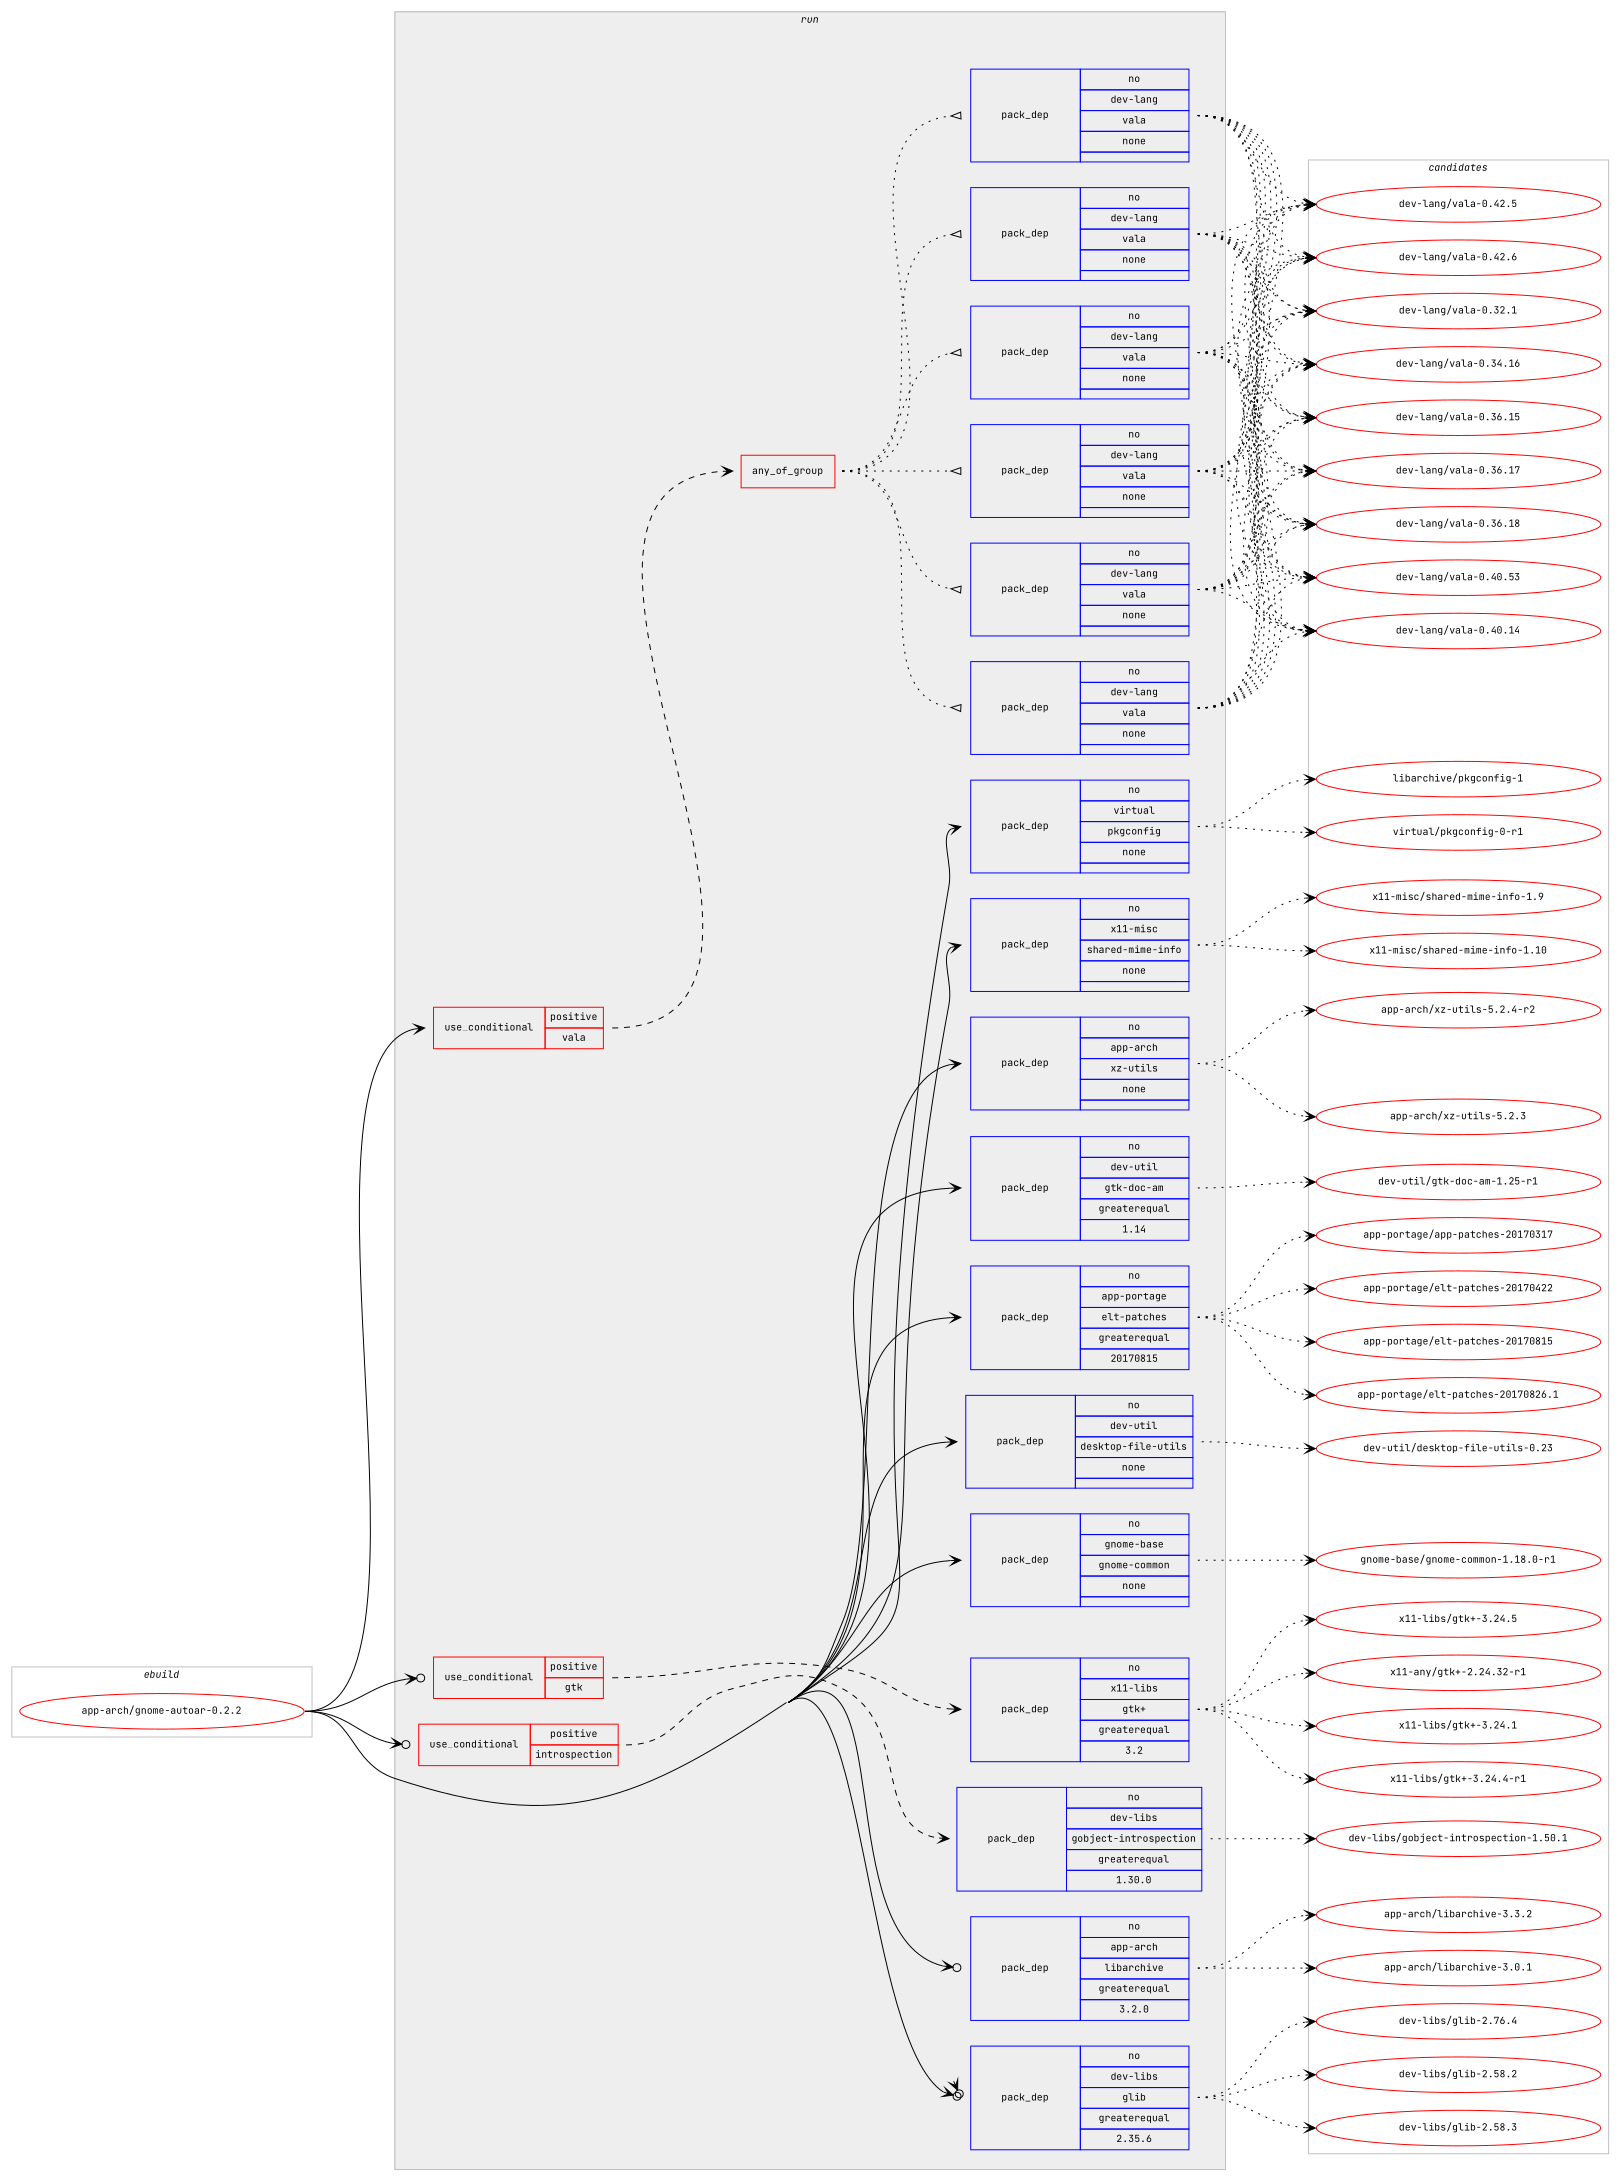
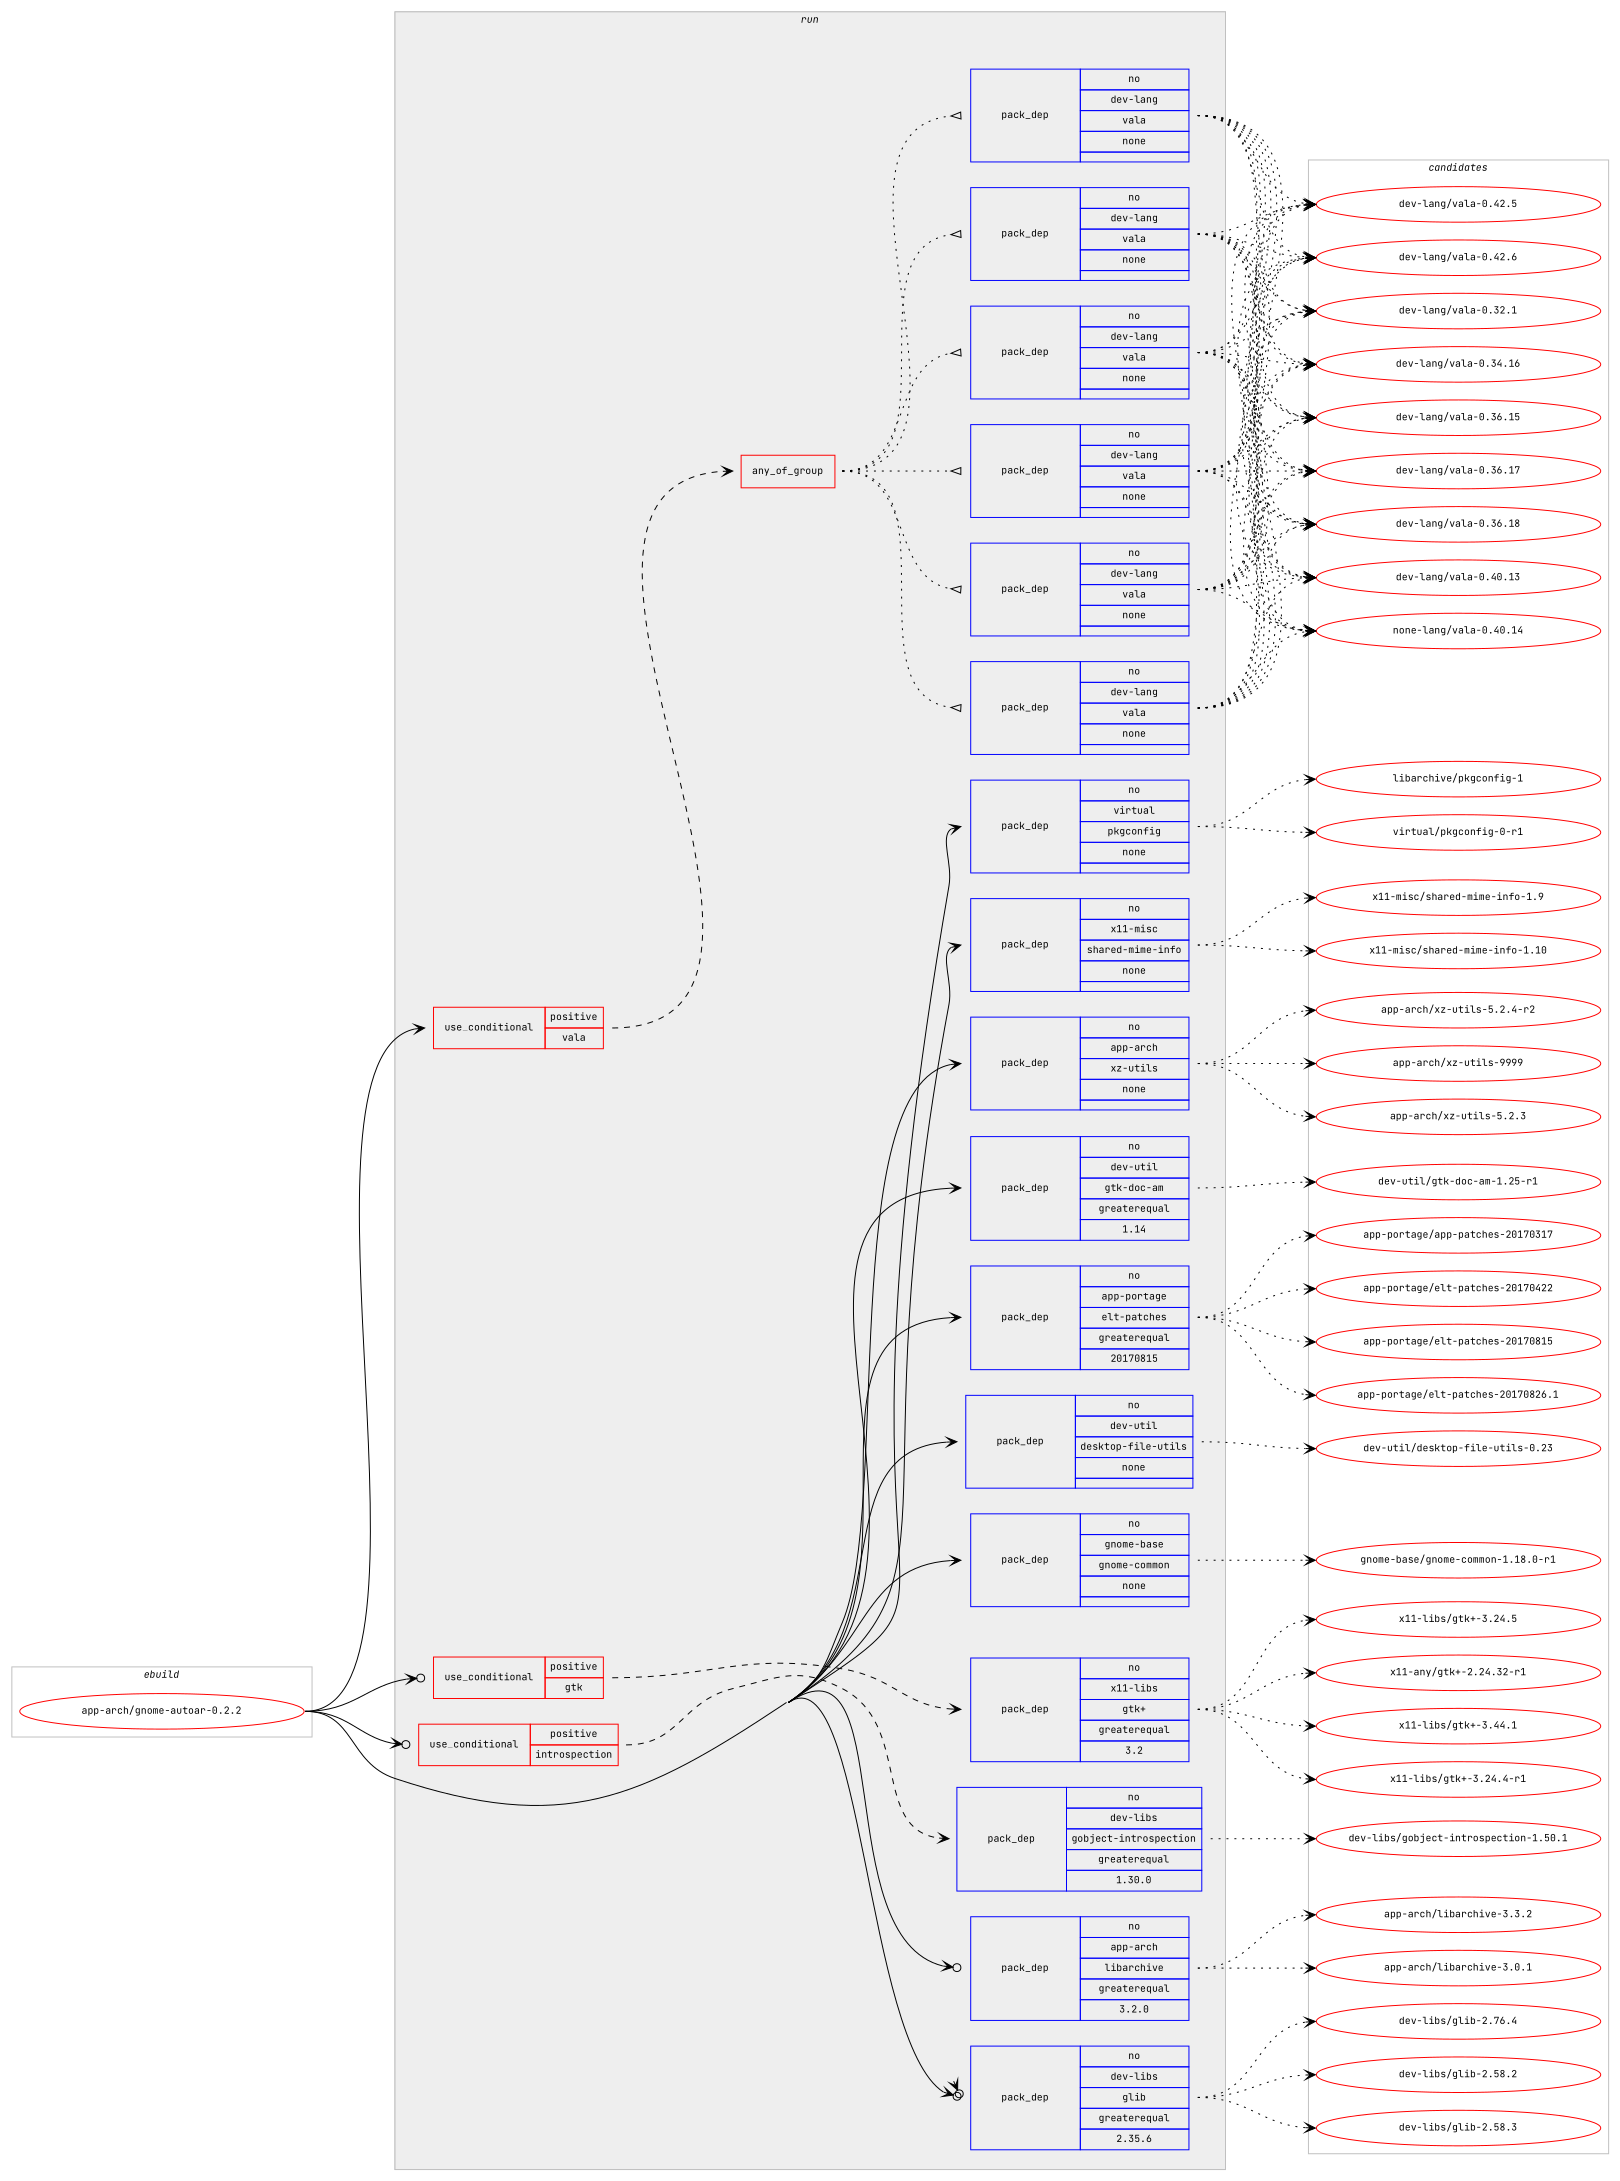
(1459, 578) -> (1459, 578)
(1459, 631) -> (1459, 631)
none -> (1459, 1064)
(1459, 1726) -> (1459, 1726)
